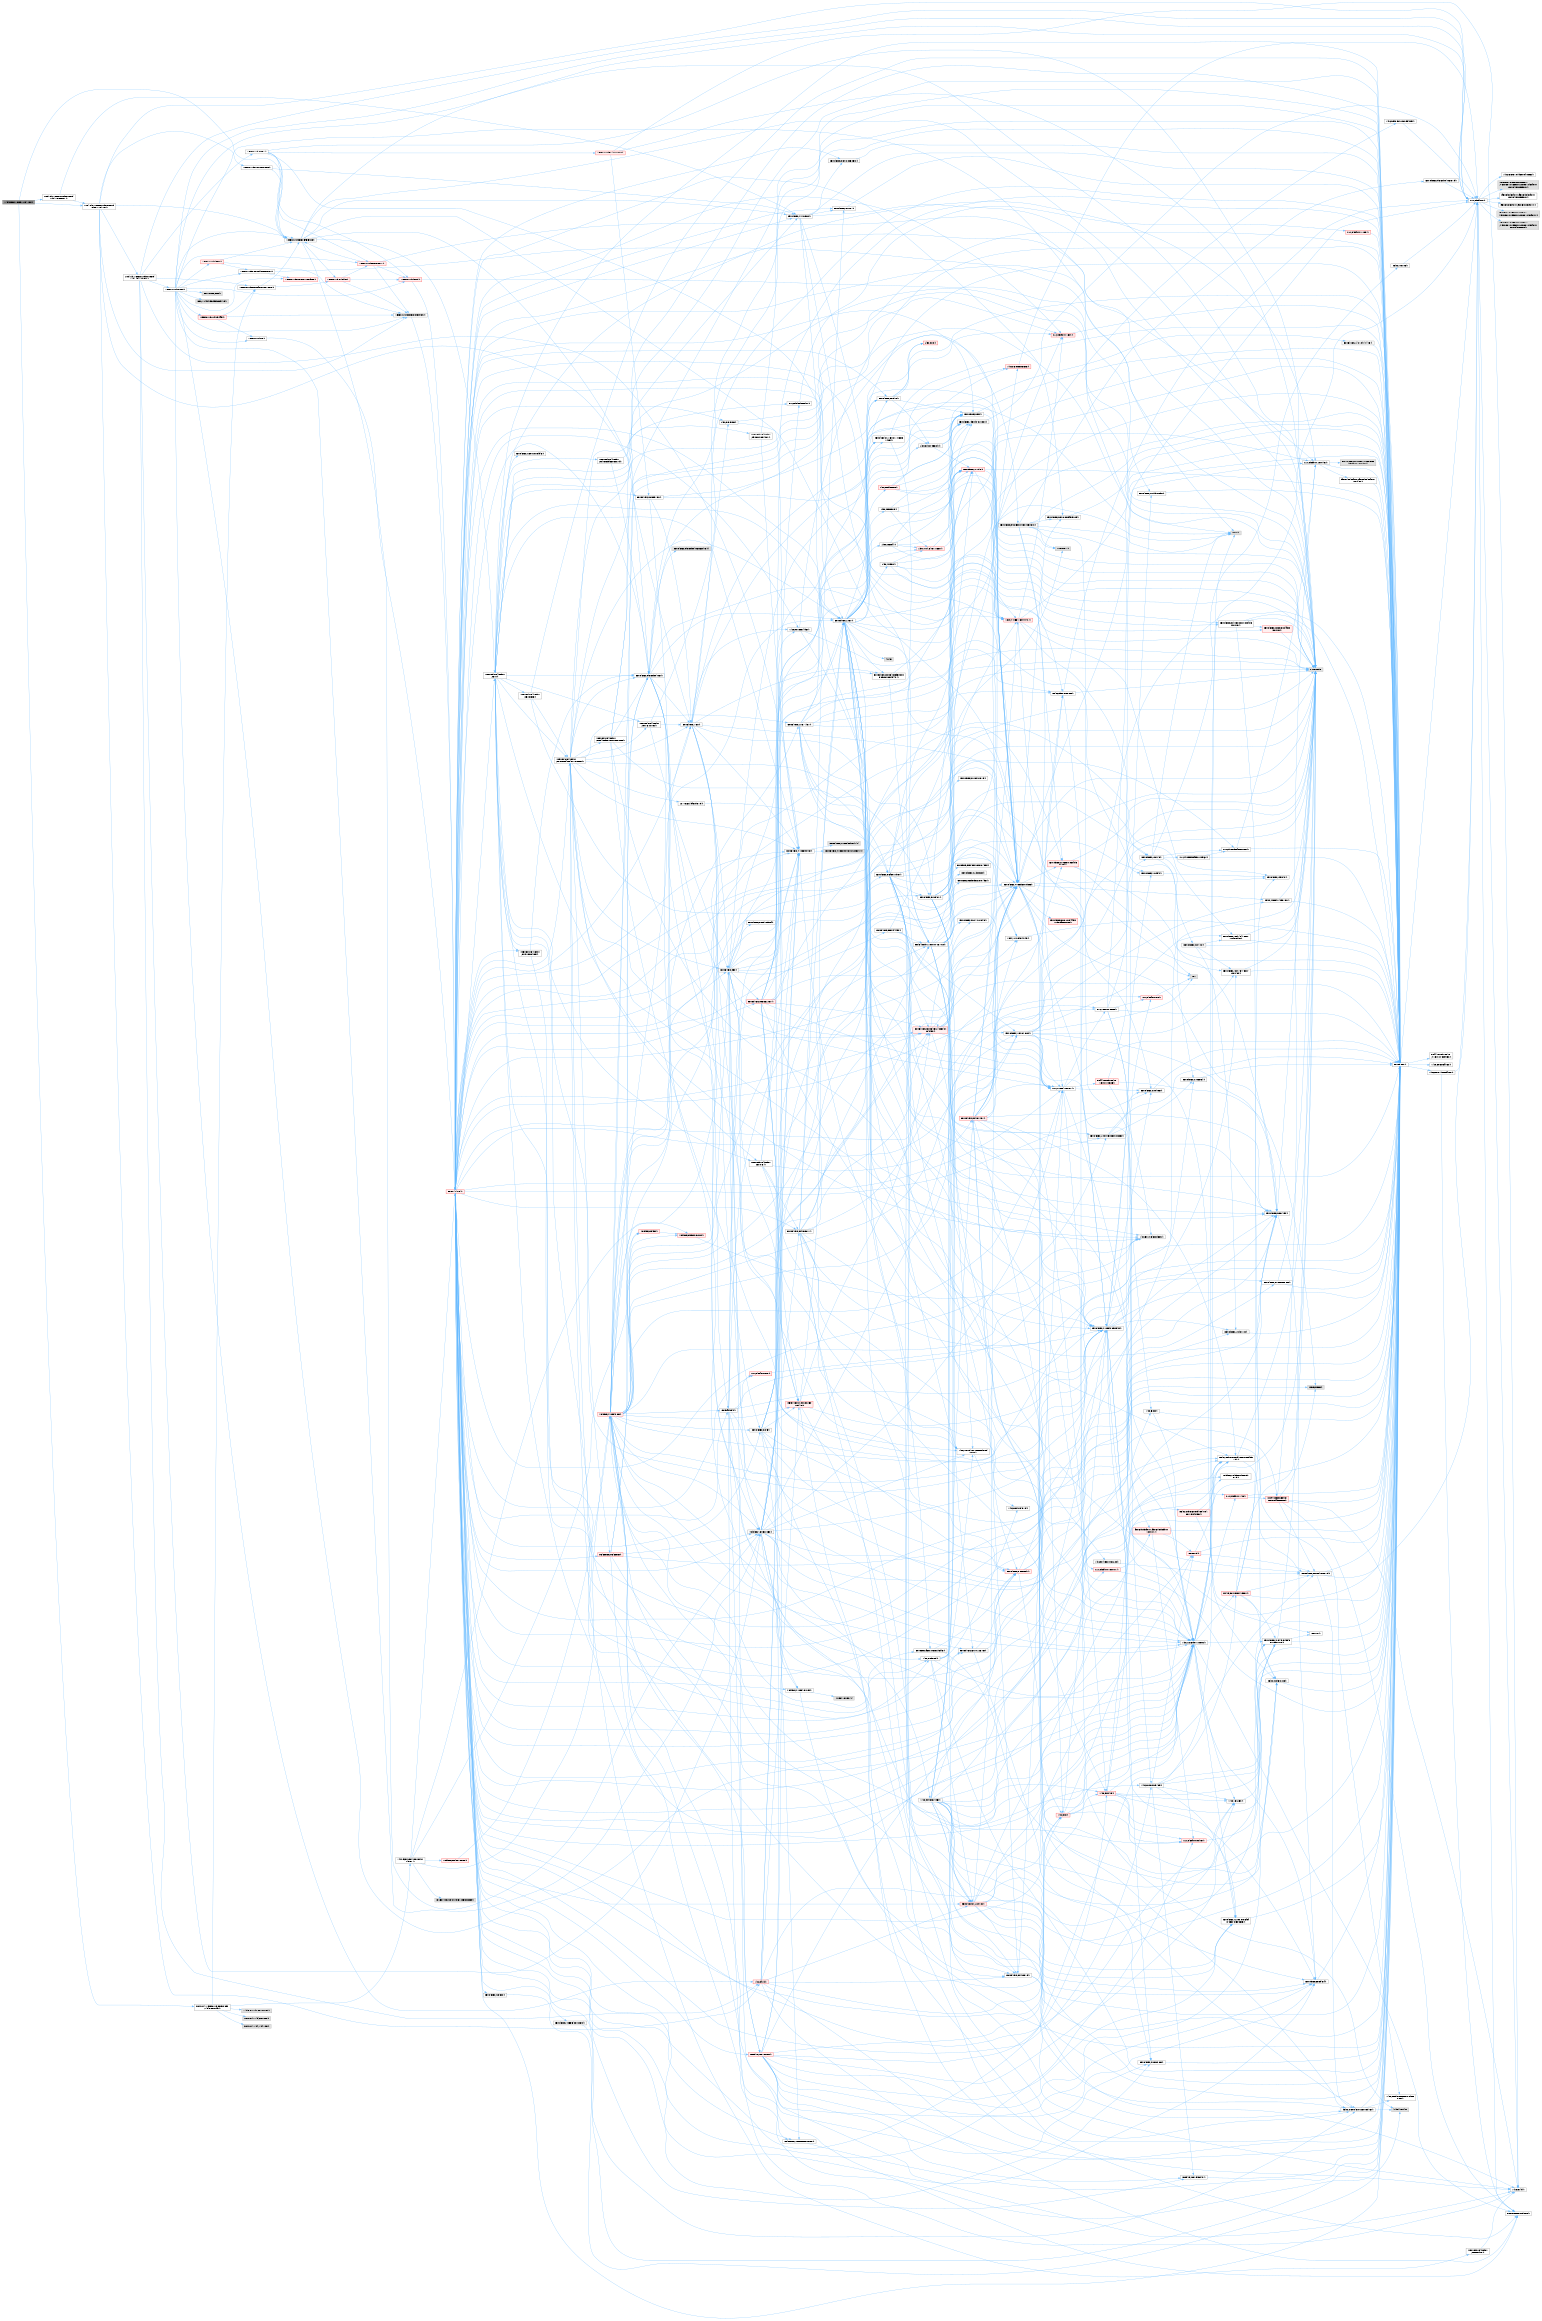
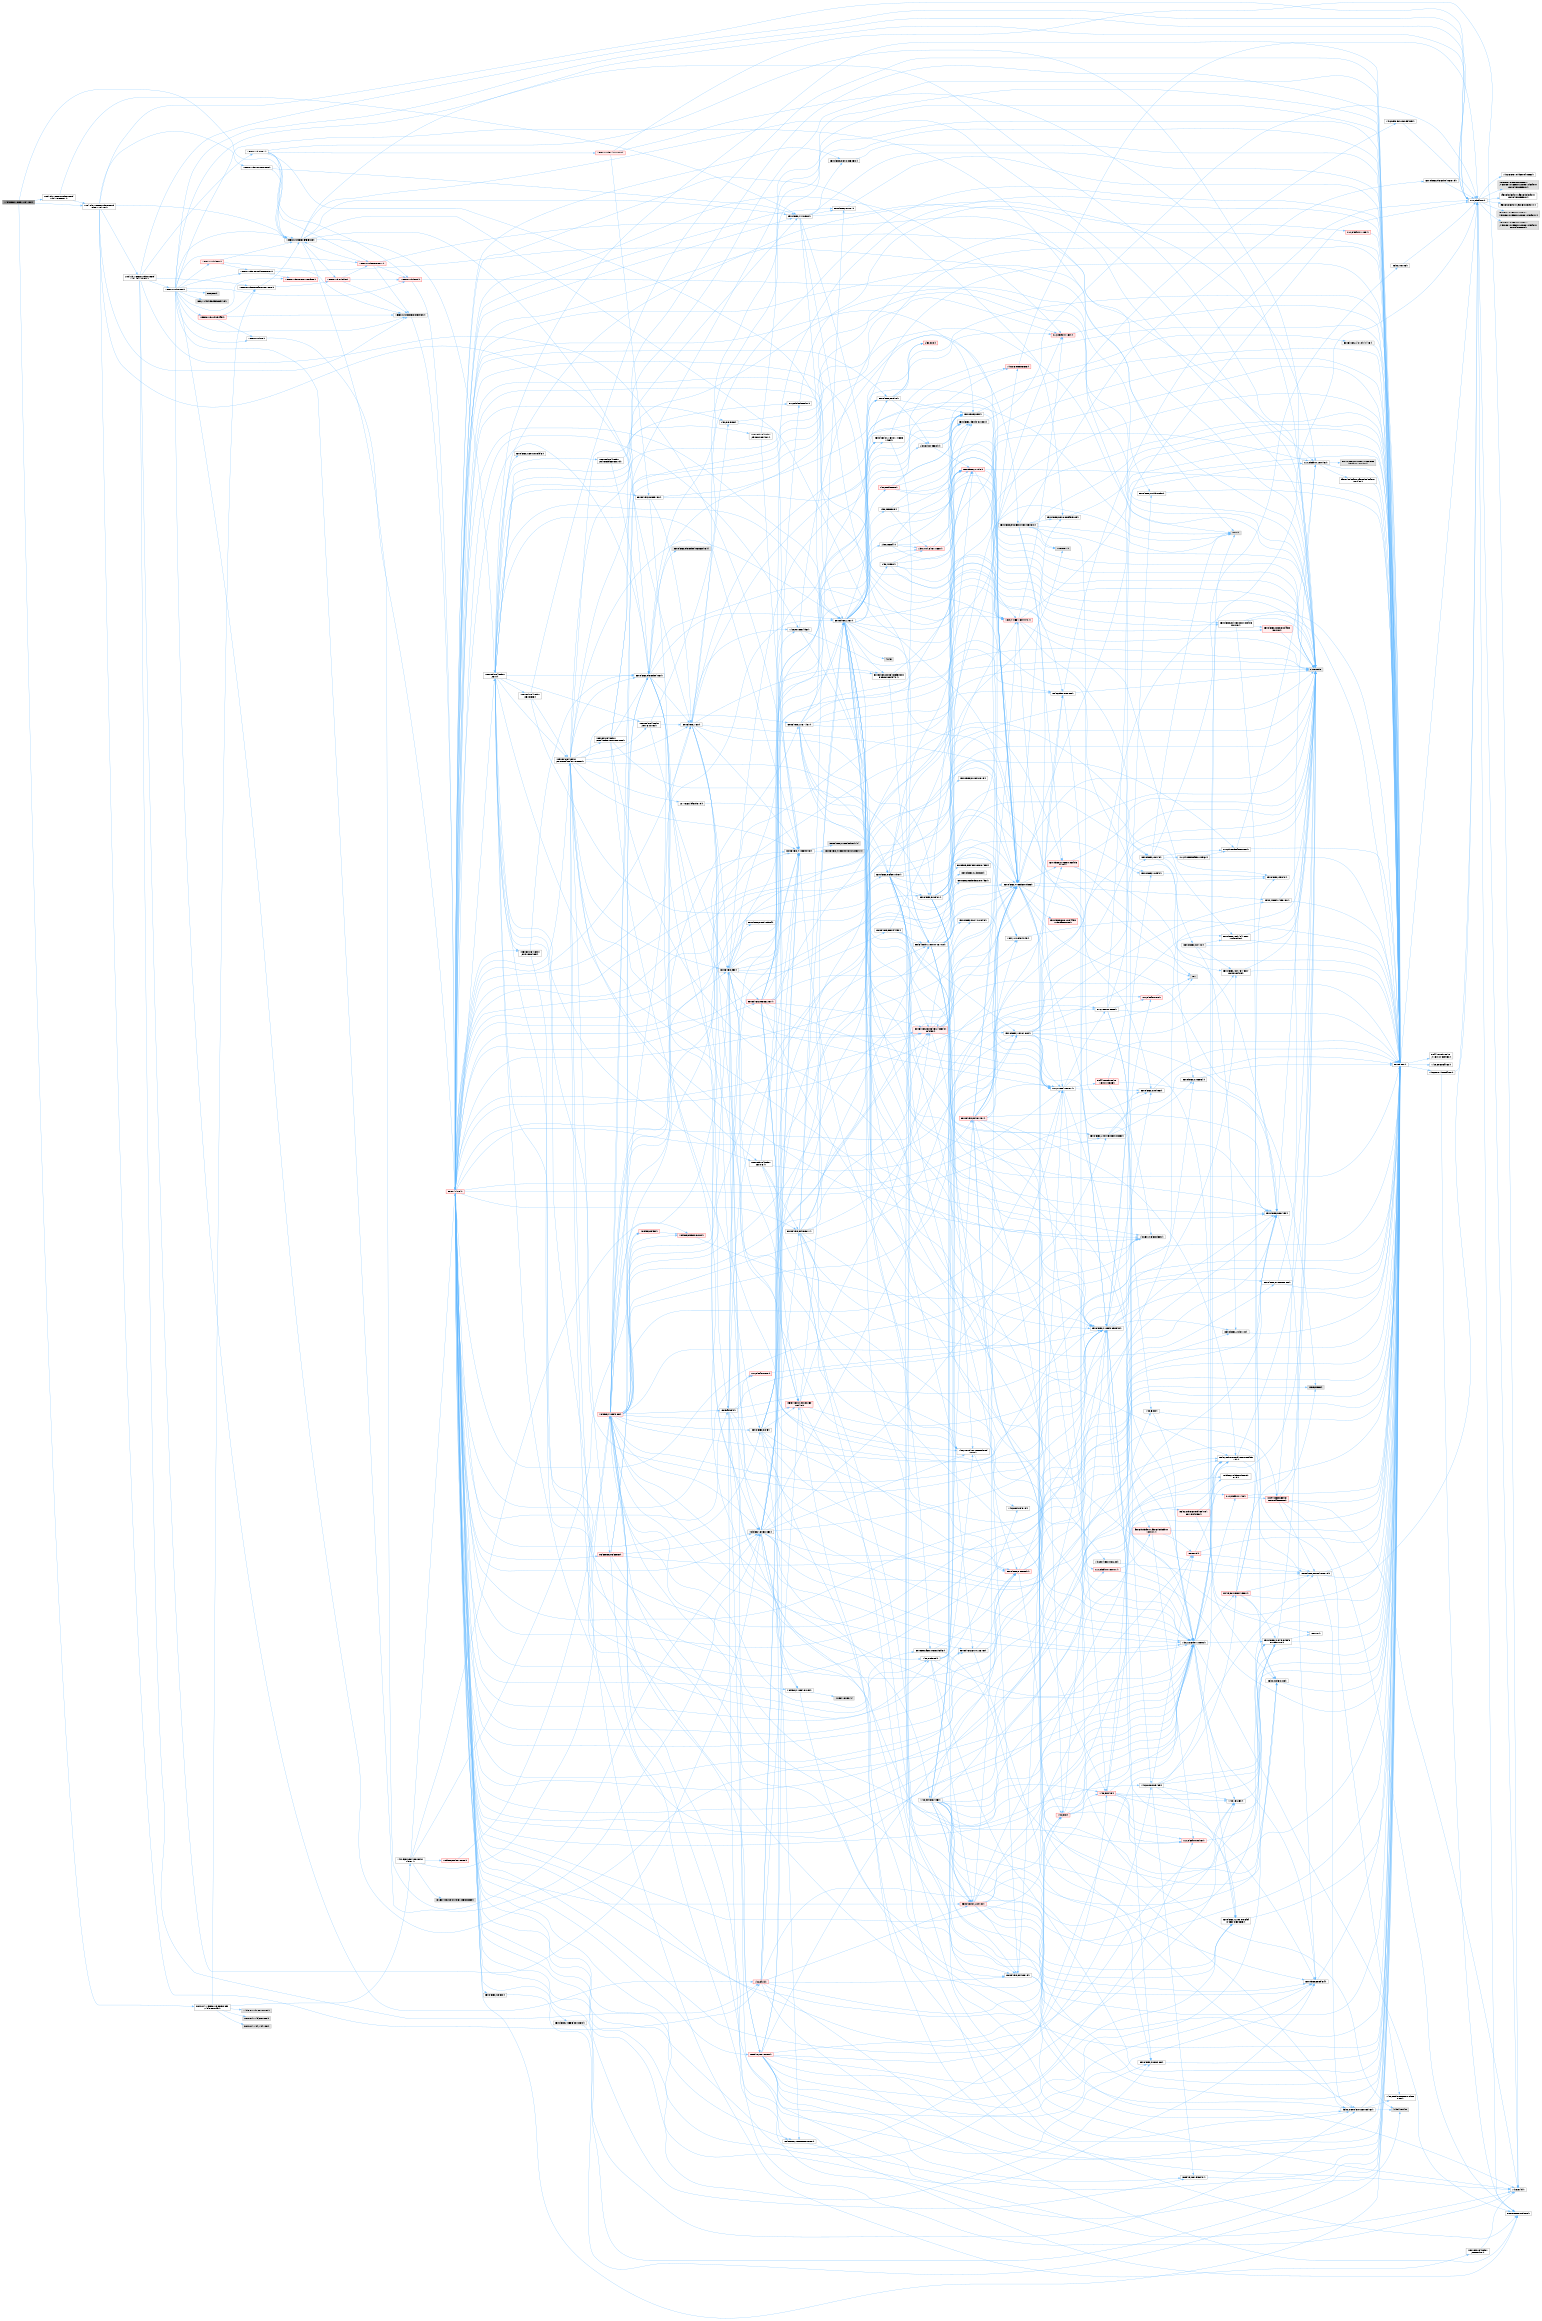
(212, 294) -> (212, 294)
(1236, 972) -> (1236, 972)
